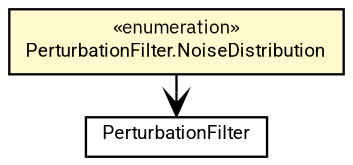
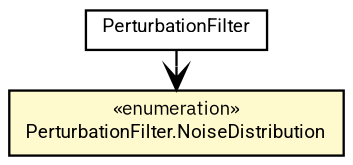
(176, 83) -> (176, 58)
